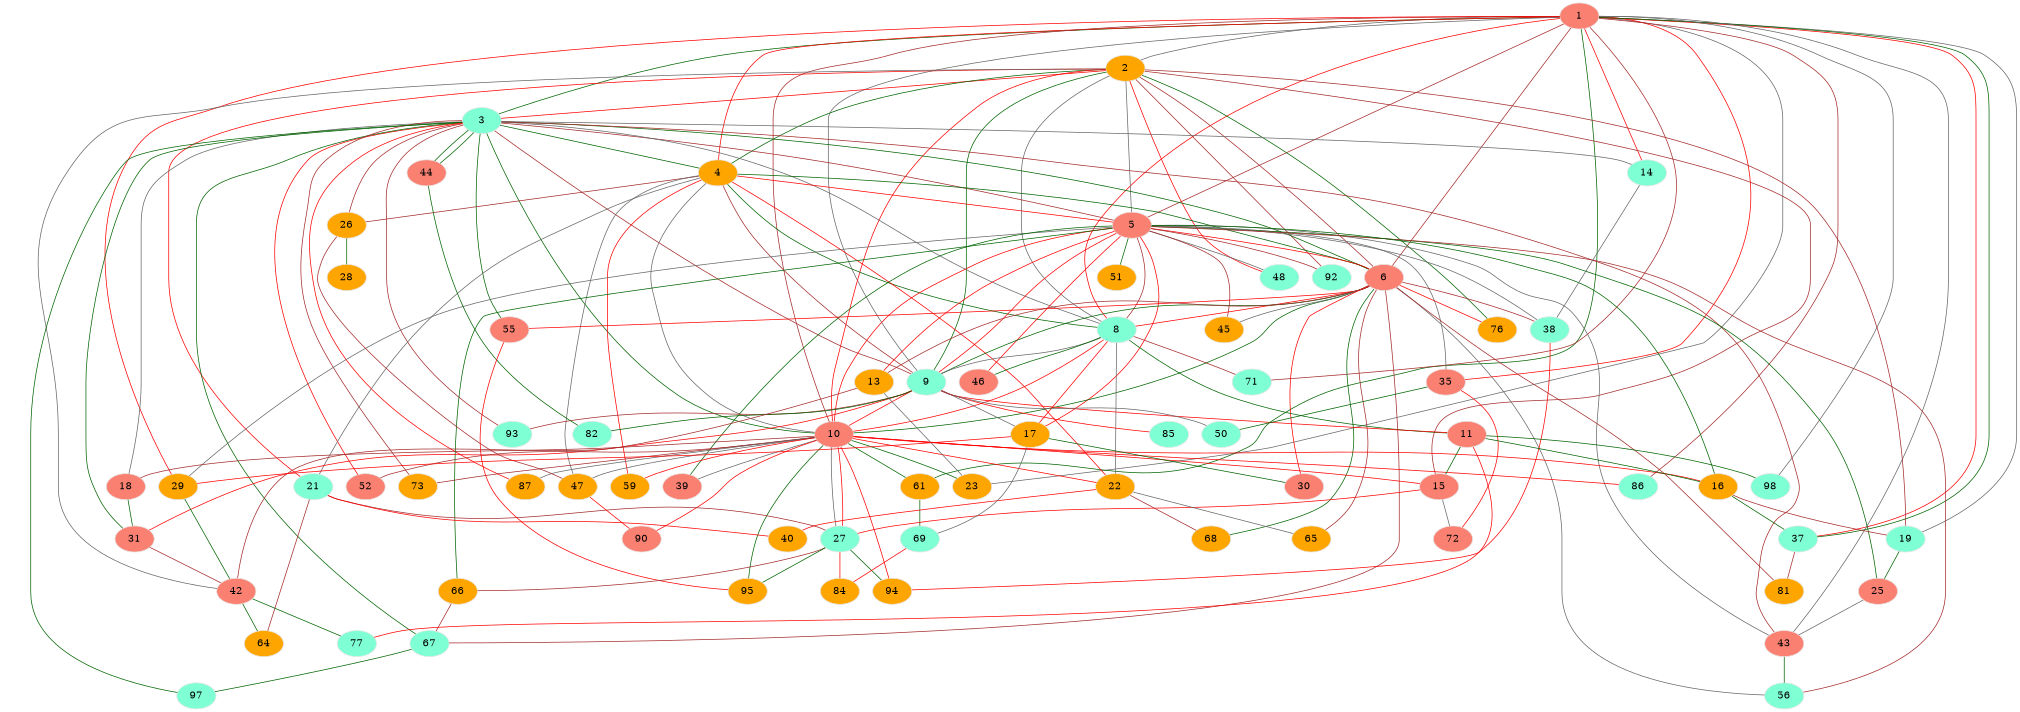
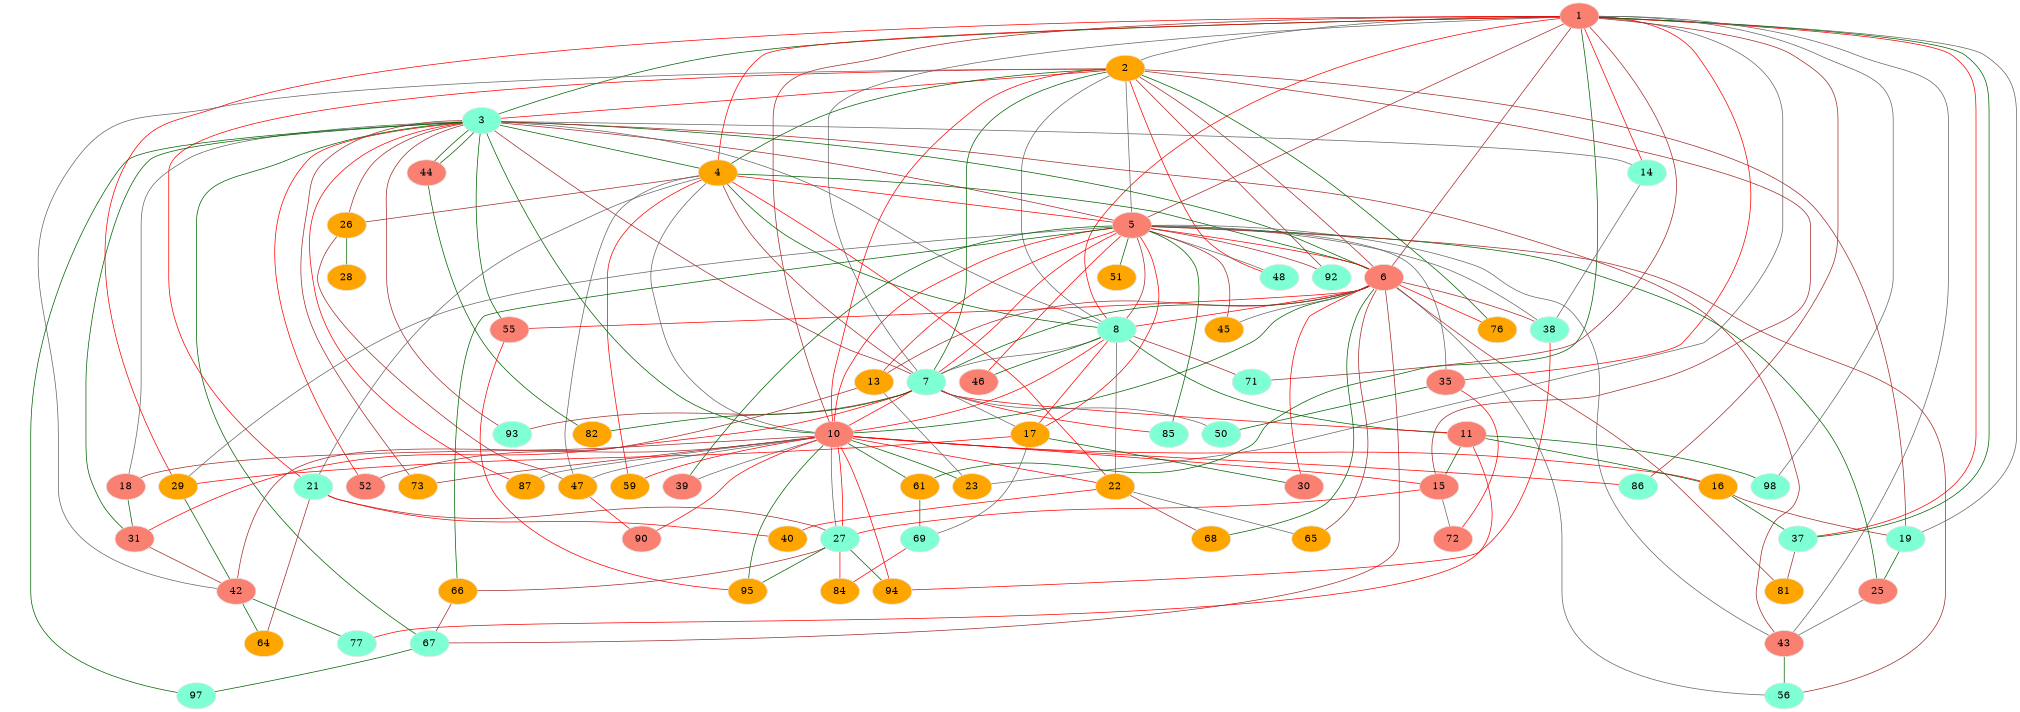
(1486, 257) -> (1198, 310)
(926, 382) -> (926, 382)
(592, 434) -> (592, 434)
